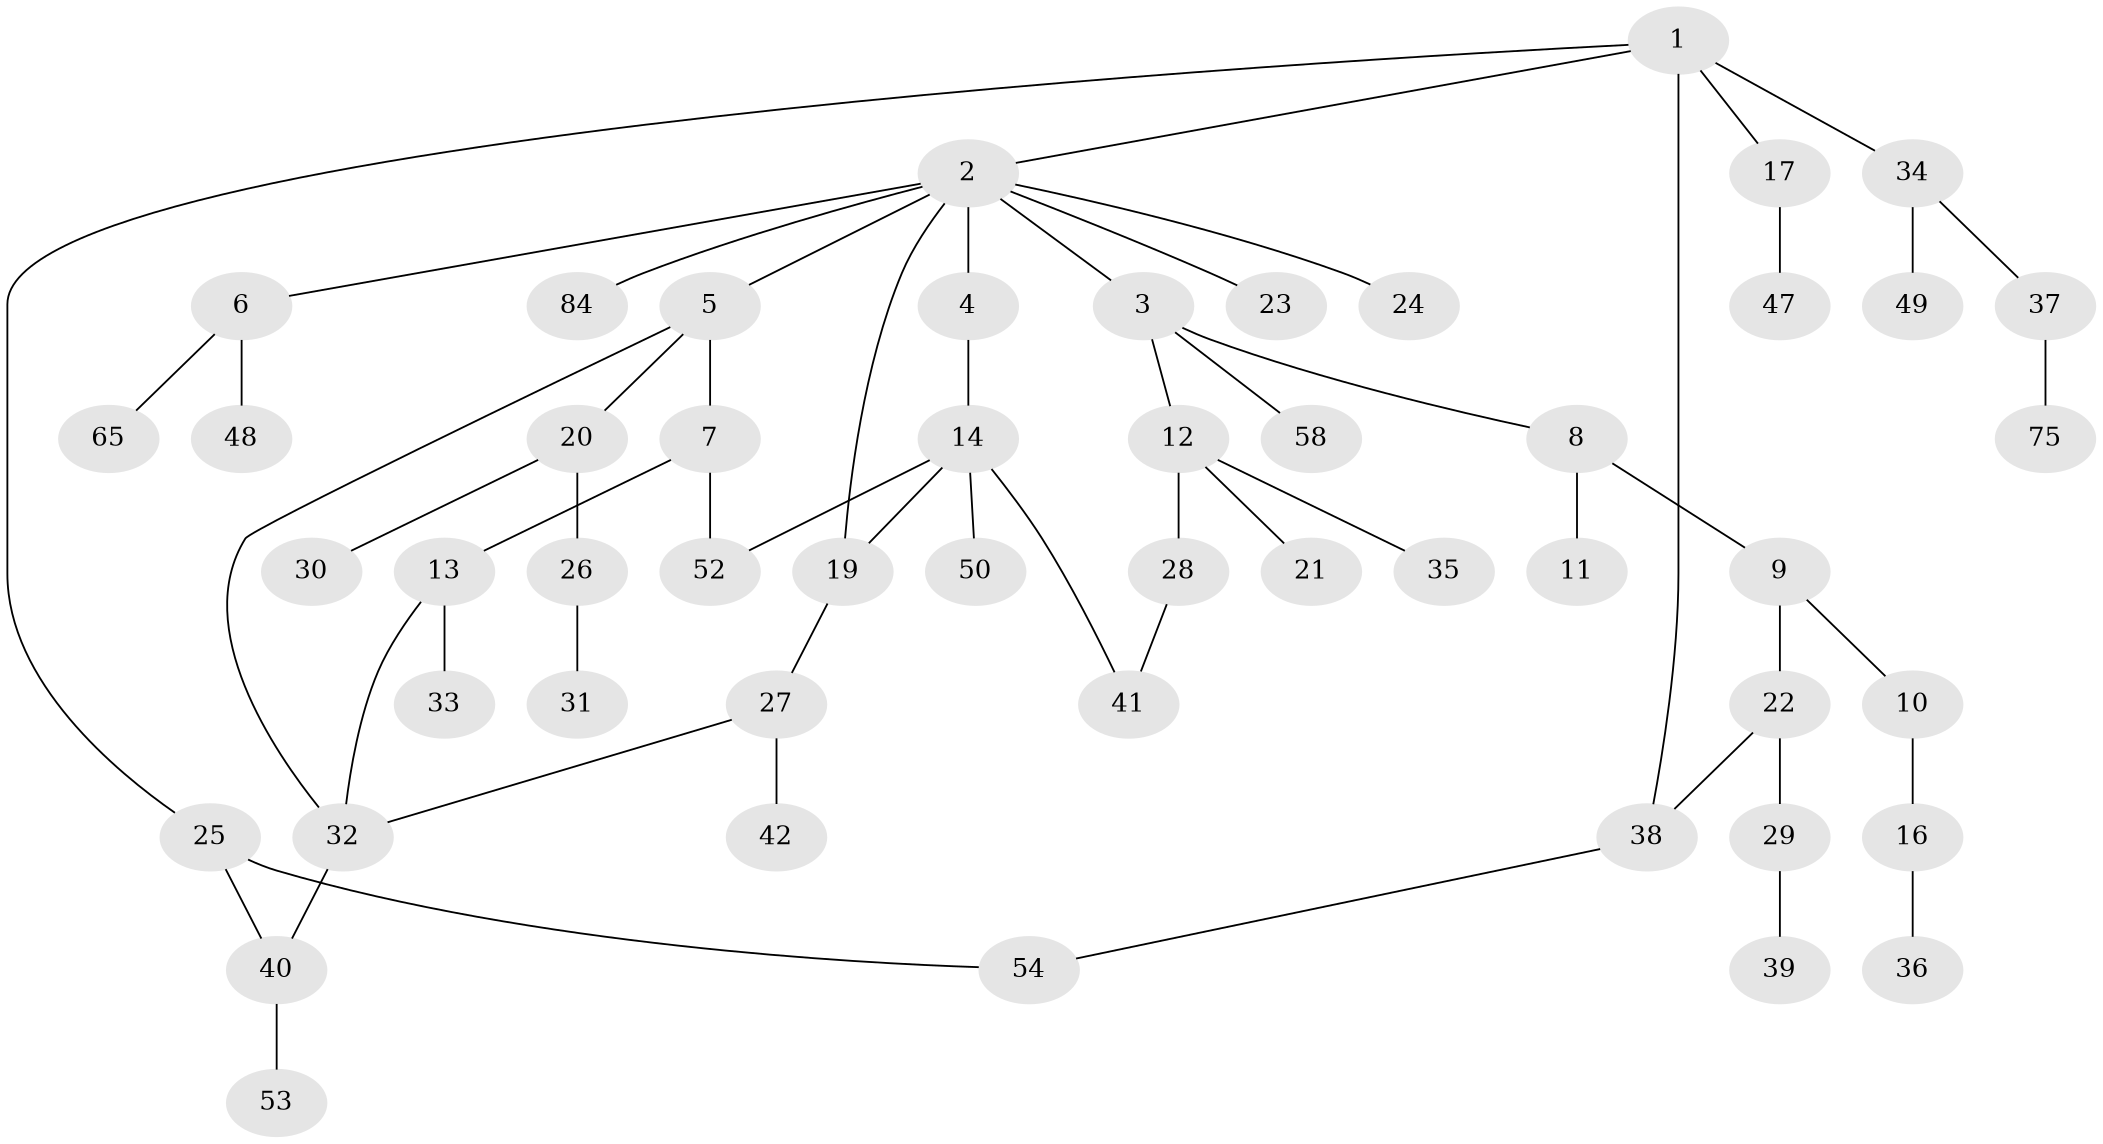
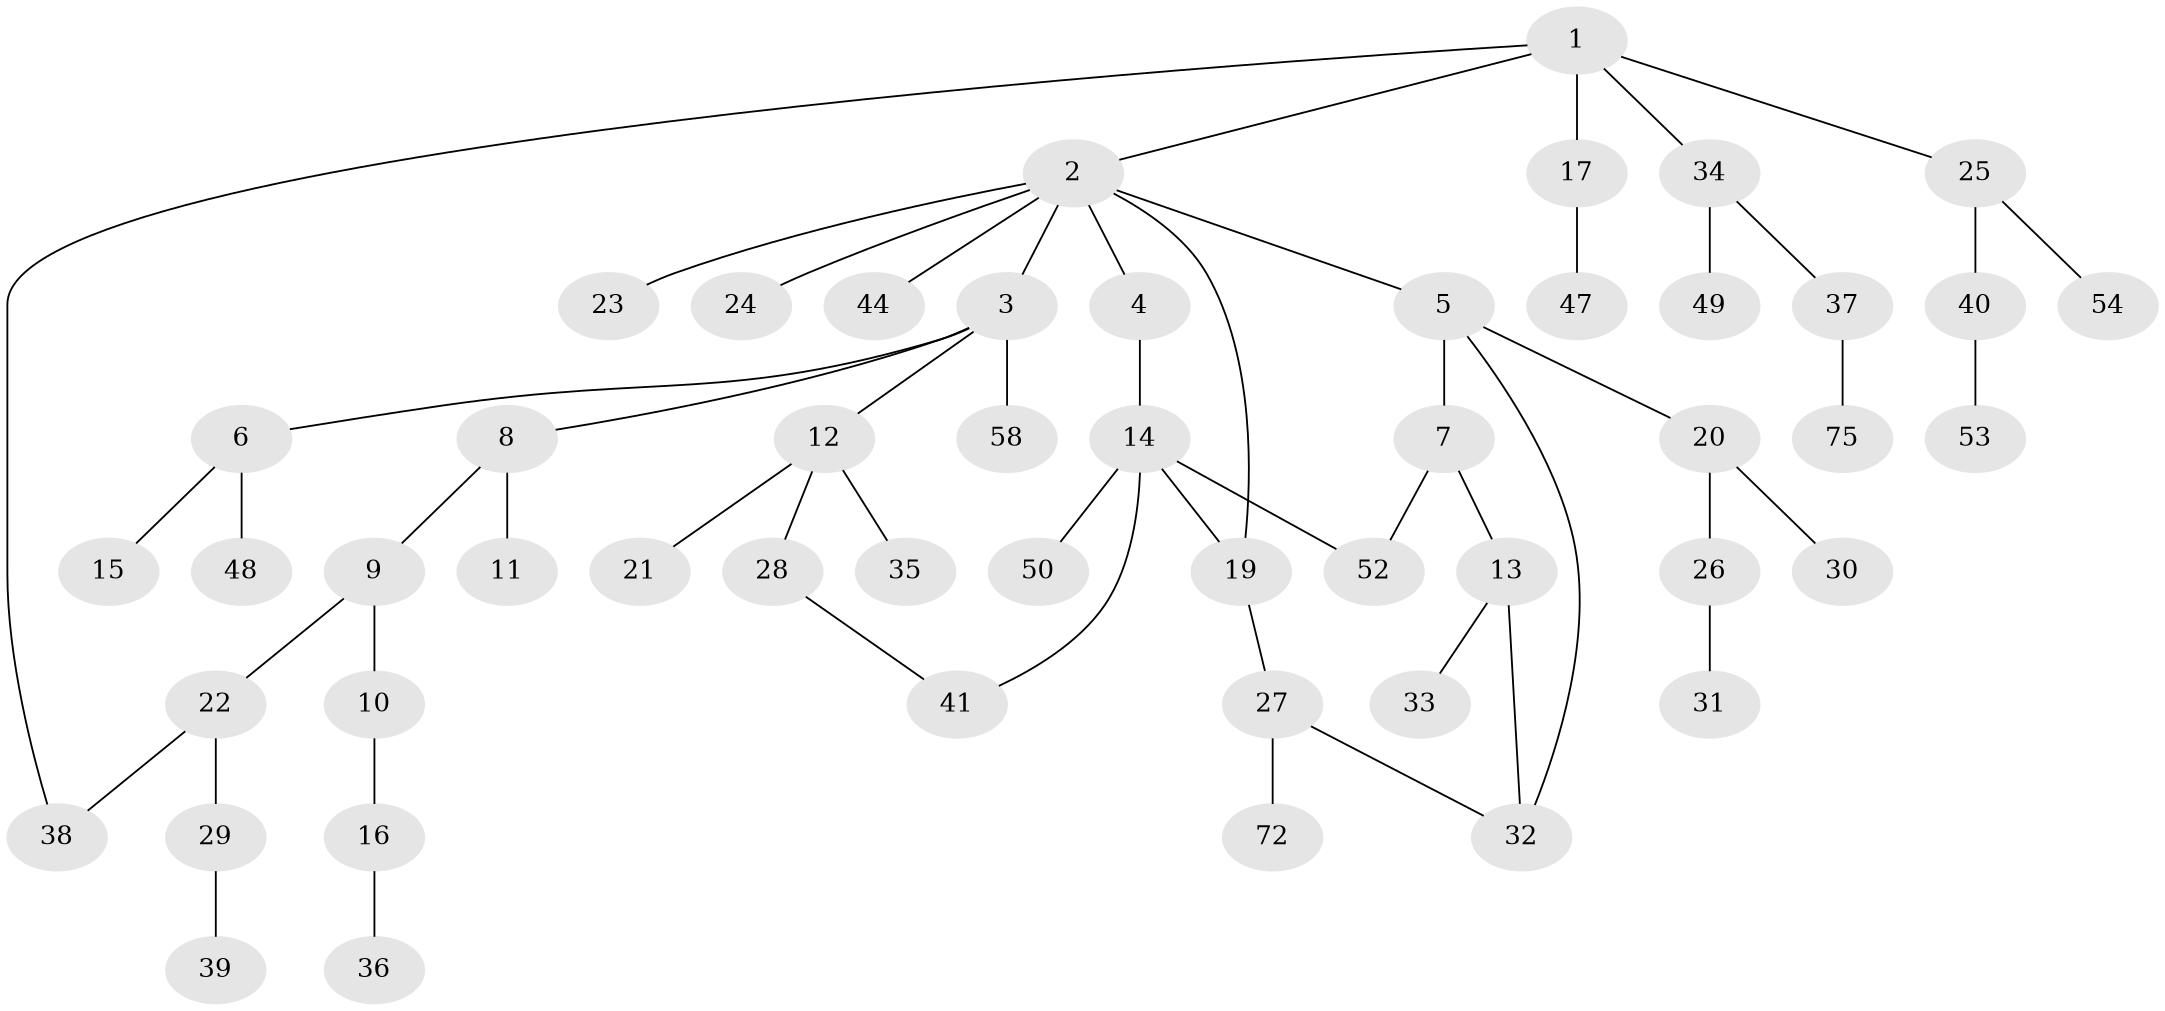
(605, 240) -> (632, 388)
(577, 306) -> (874, 306)
(109, 439) -> (109, 572)
(777, 837) -> (1273, 837)
(310, 904) -> none
(1338, 904) -> none
